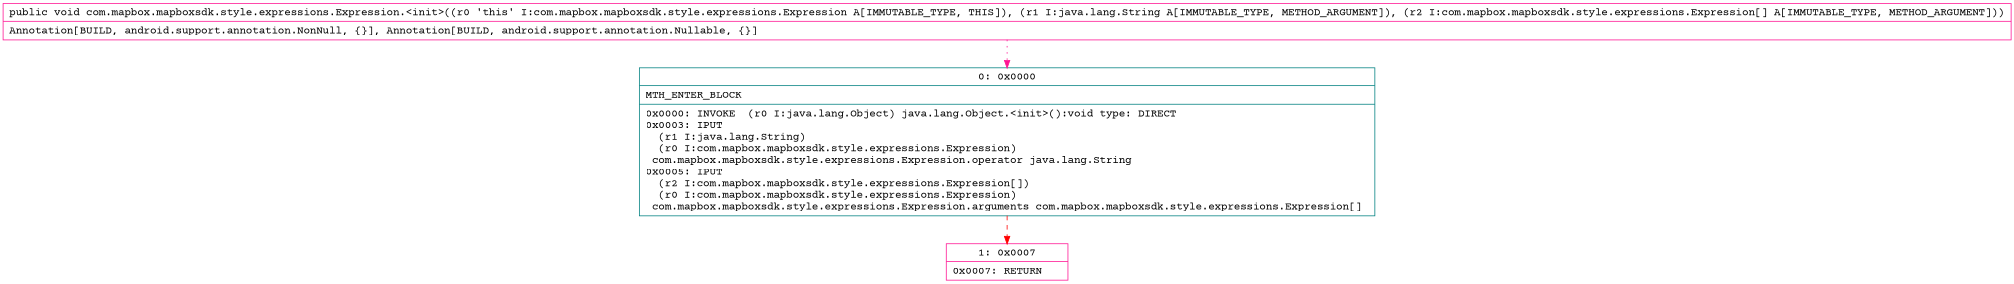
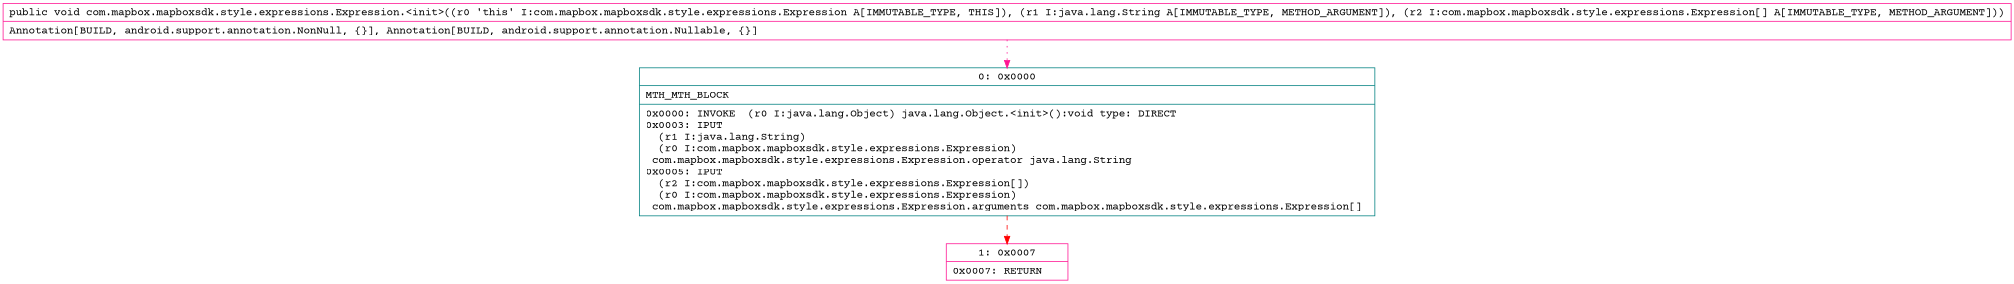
(694, 95) -> (687, 95)
